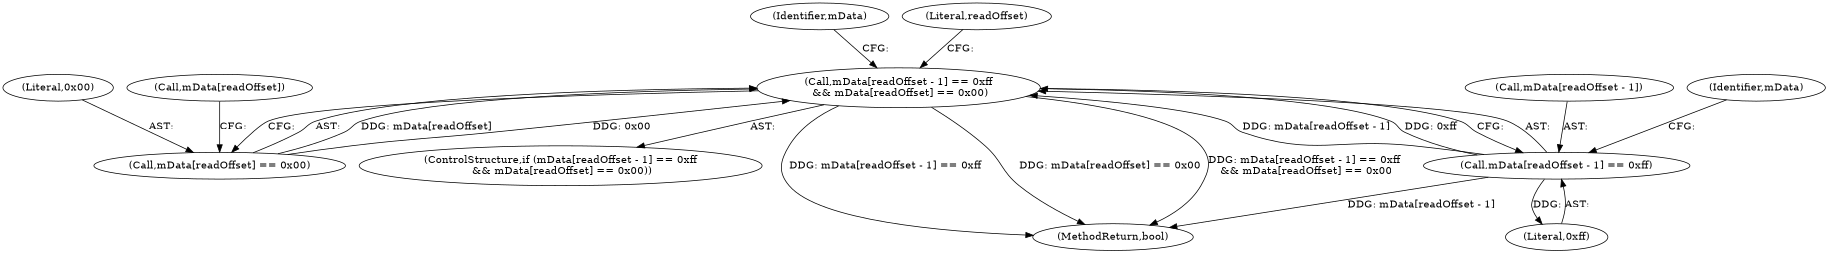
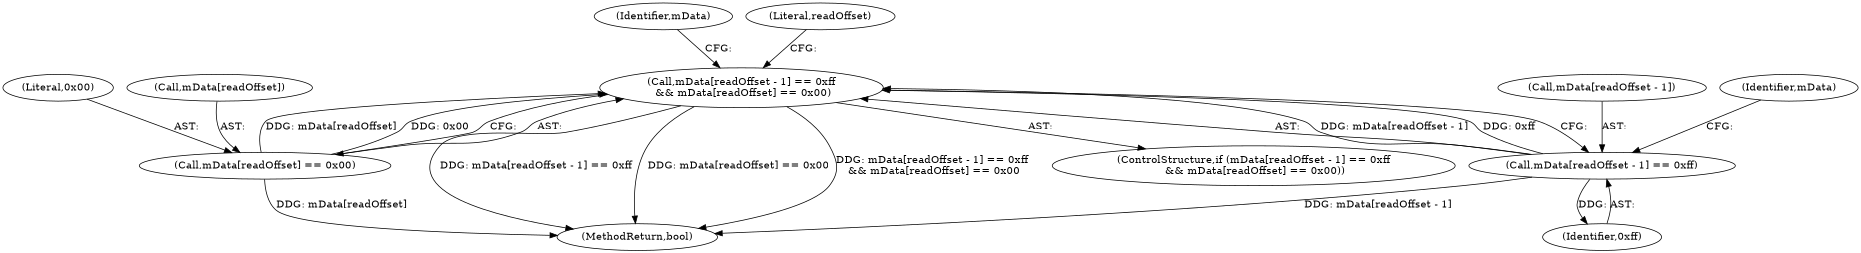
(235, 127) -> (235, 127)
none -> (395, 229)
(1557, 237) -> (1602, 237)
